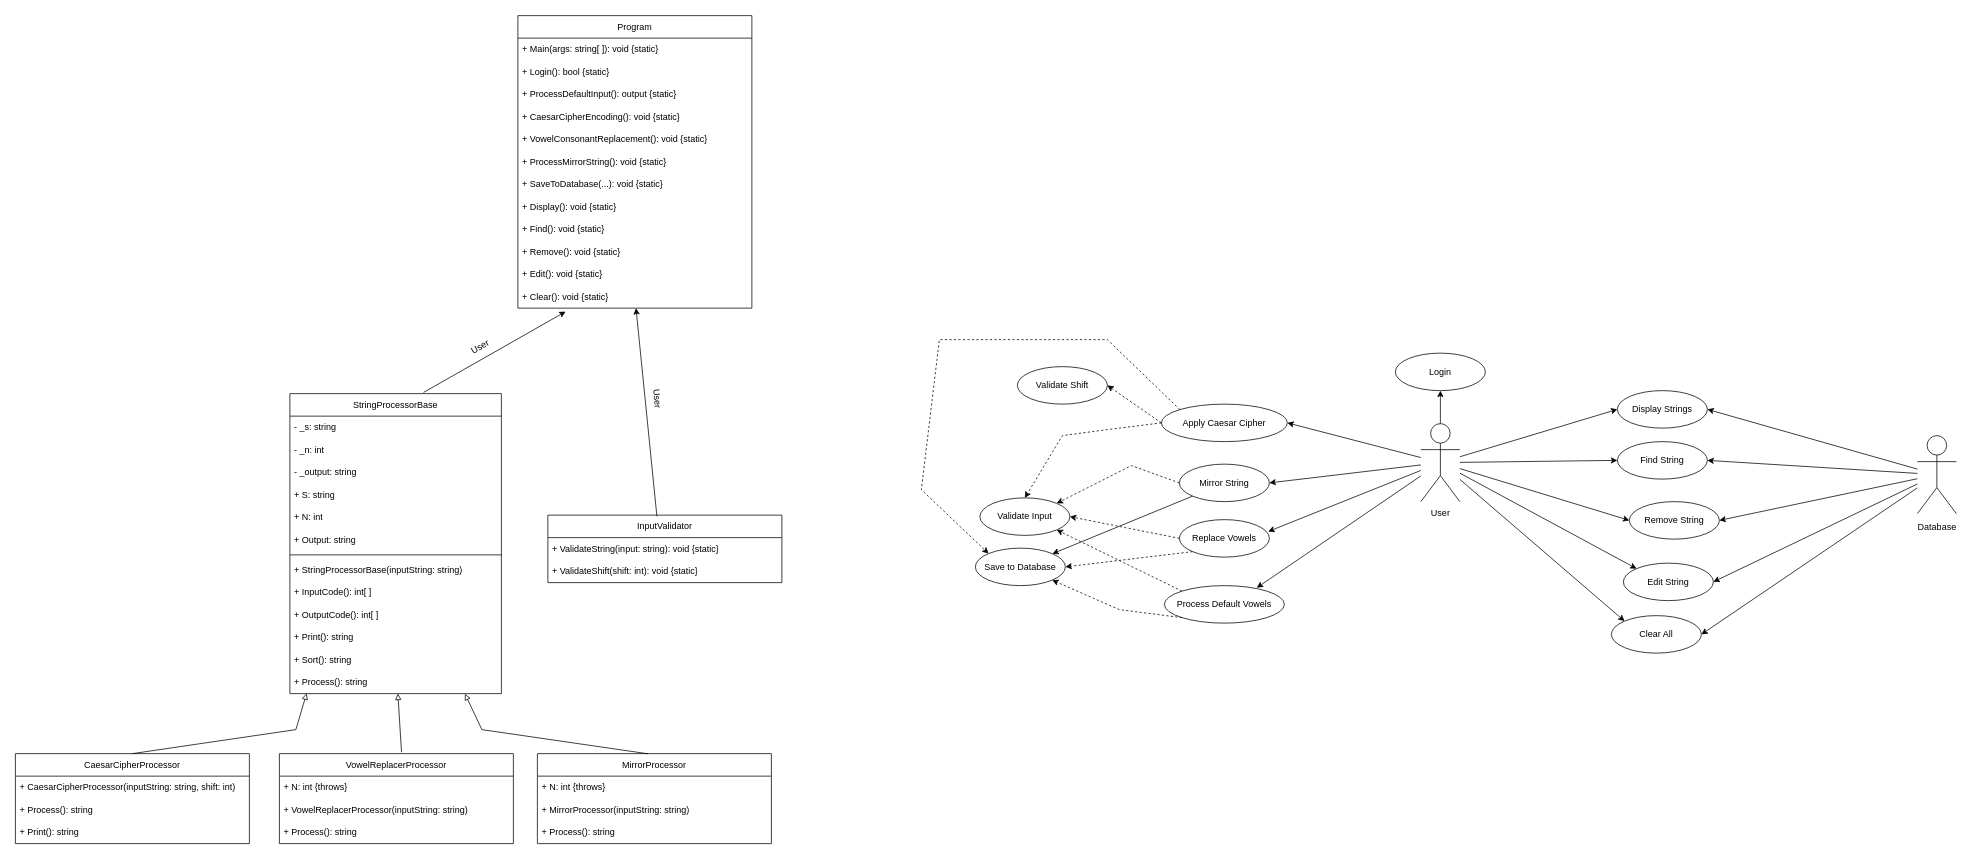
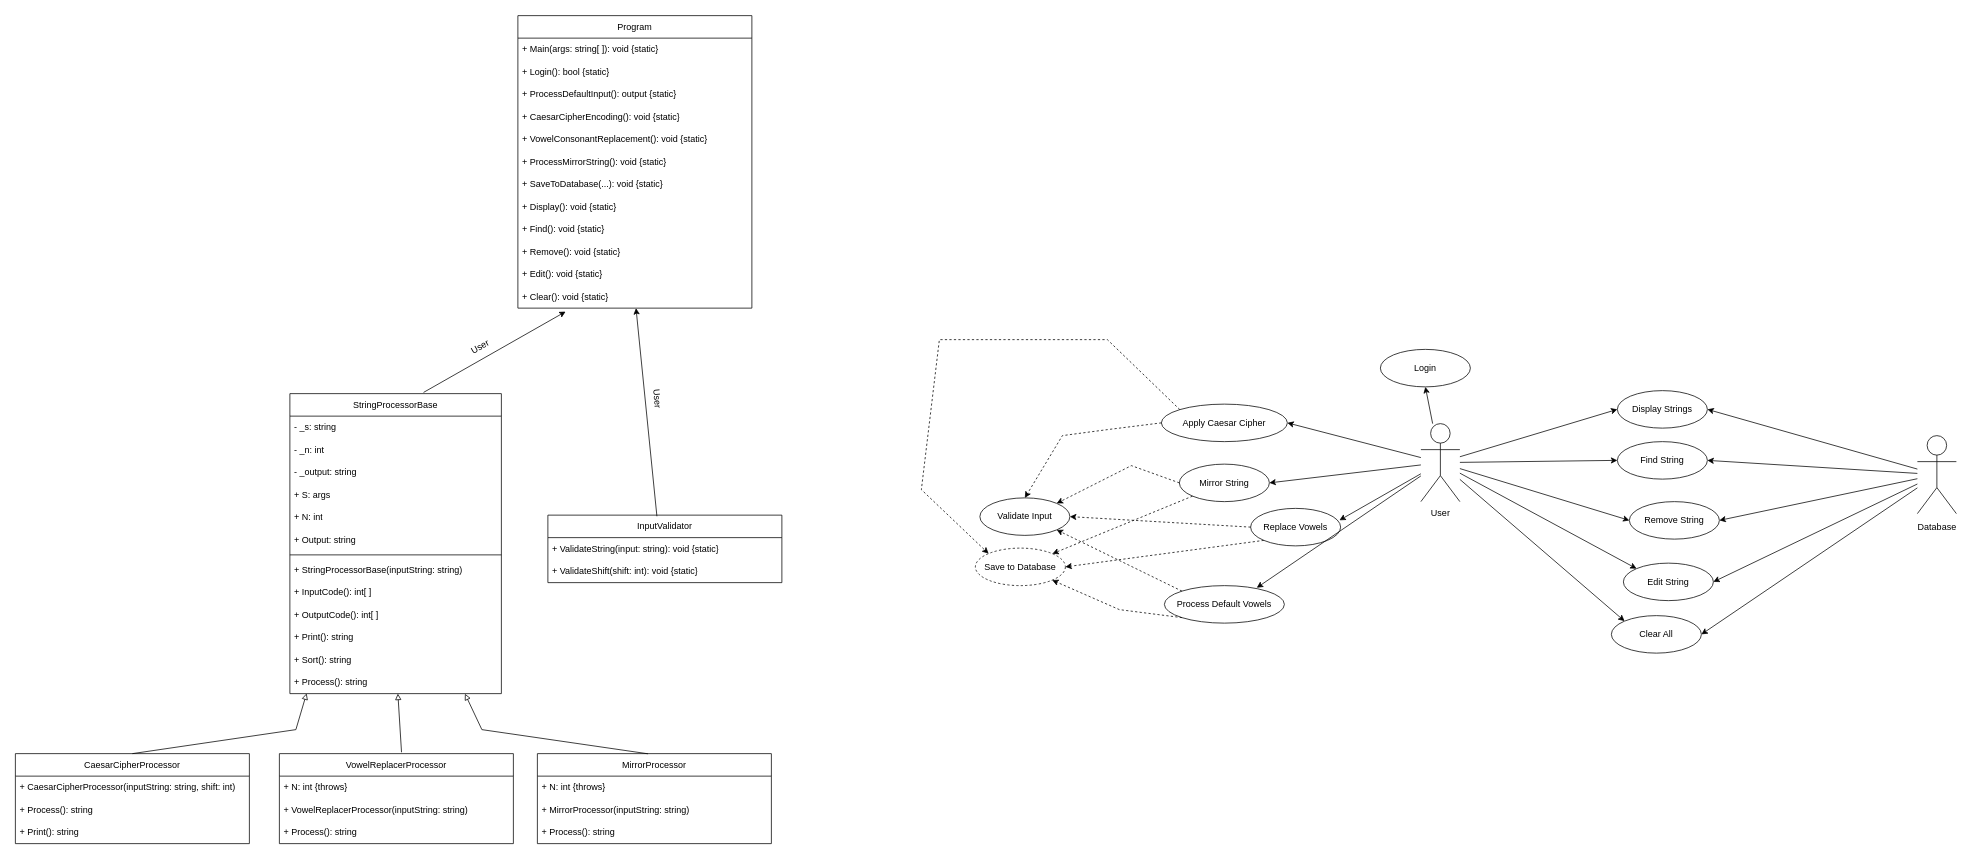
(1440, 372) -> (1425, 368)
(1062, 385) -> none
(1124, 397) -> none
(317, 495) -> (314, 495)
(1125, 524) -> (1125, 524)
(1224, 538) -> (1296, 527)
(1020, 567) -> (1020, 567)
